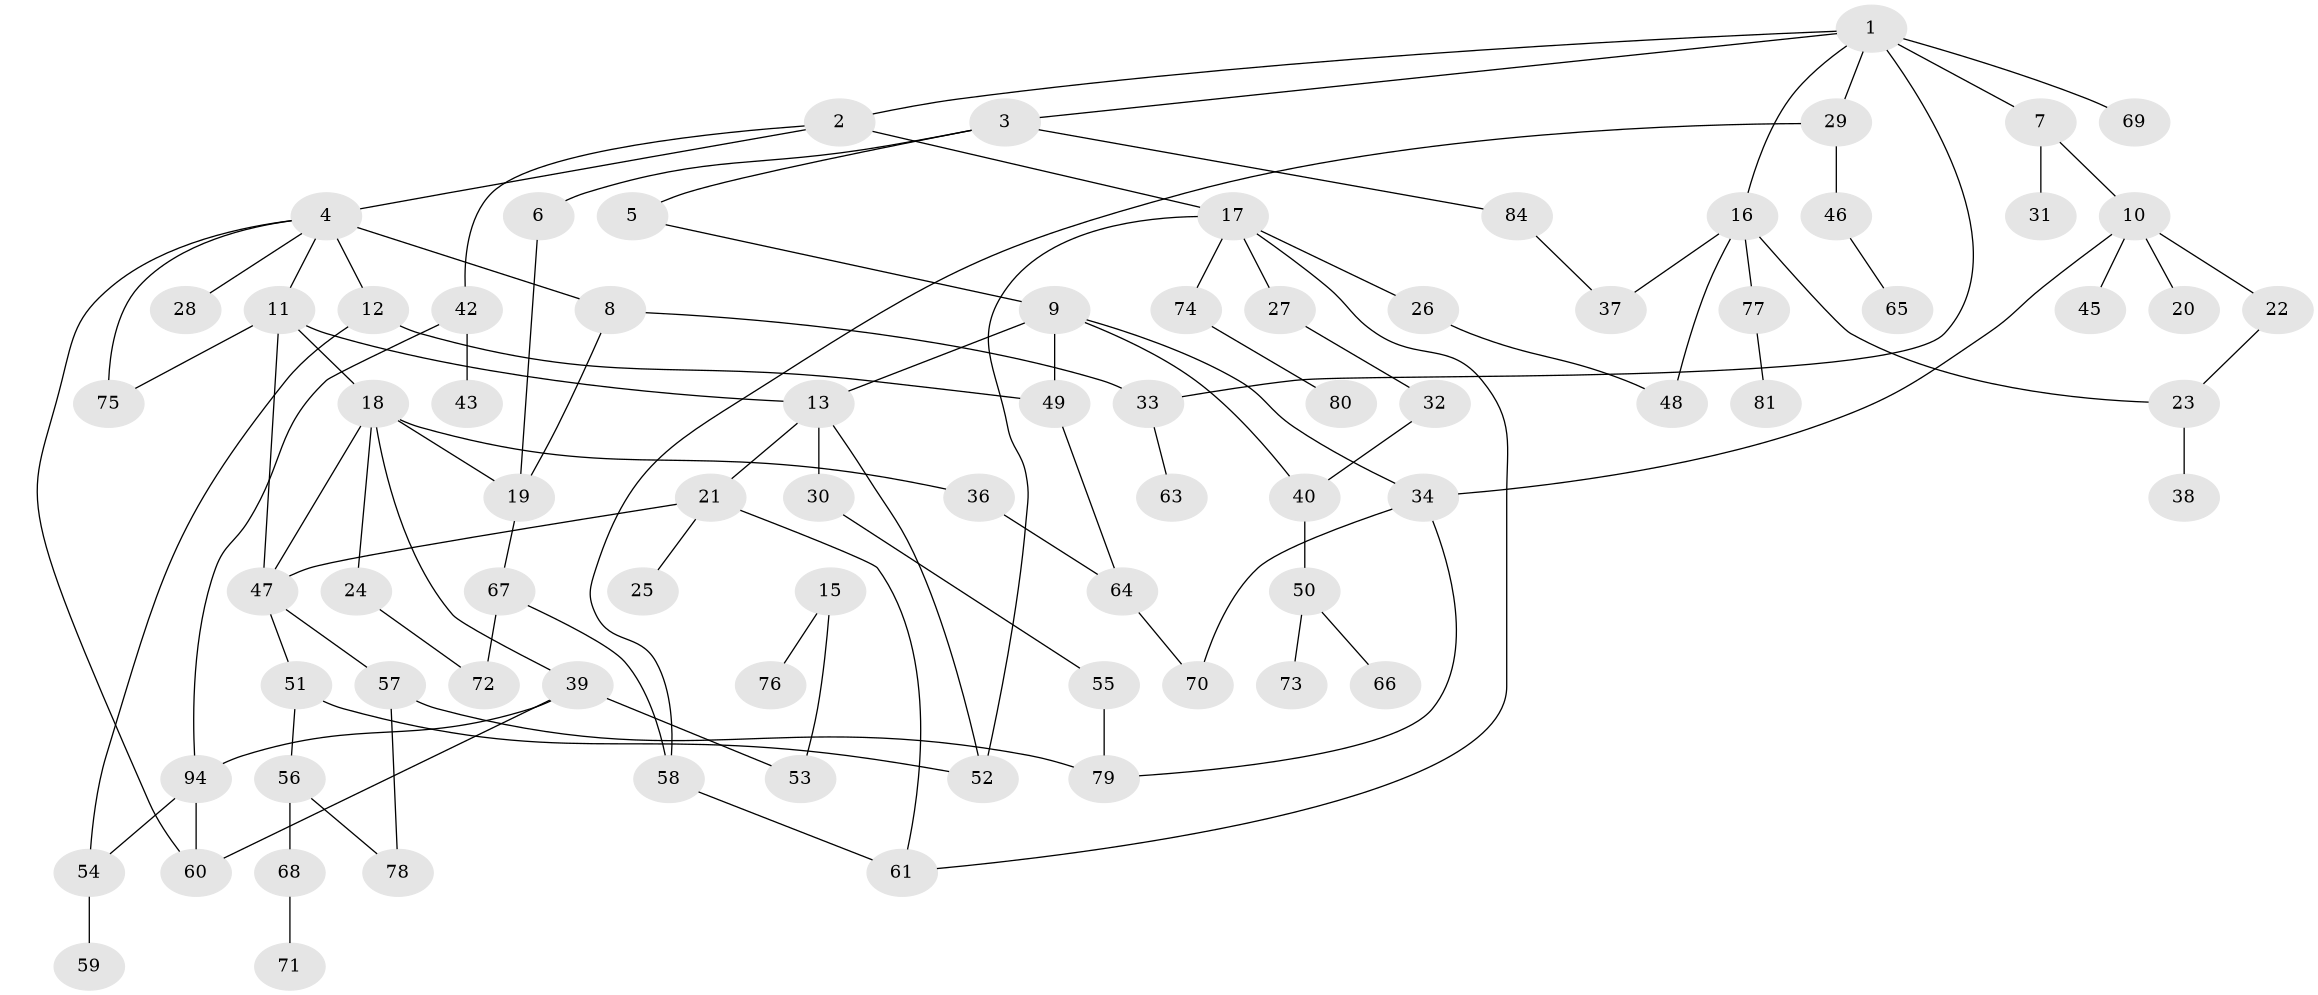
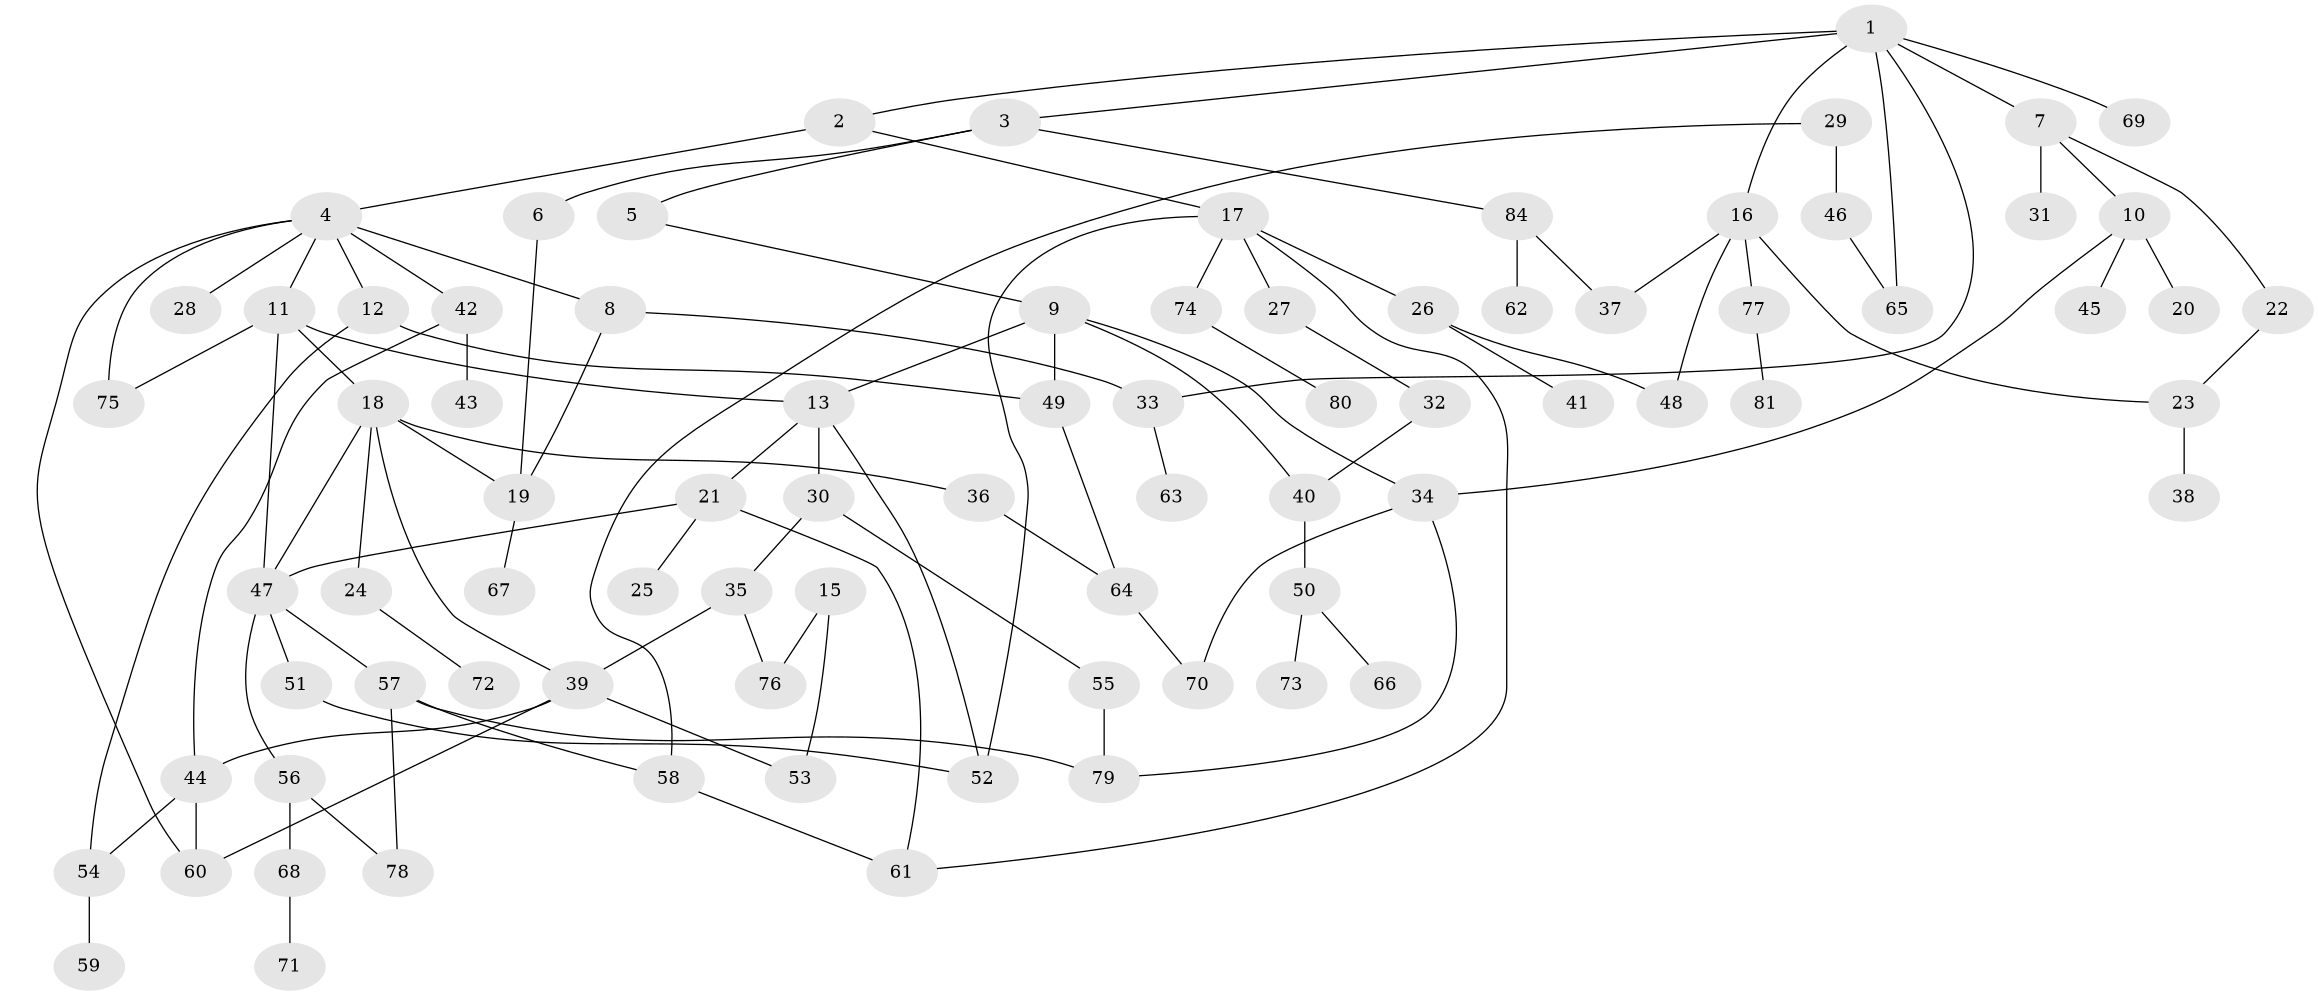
(1854, 75) -> (1890, 169)
(595, 153) -> (397, 263)
(2206, 263) -> (2182, 193)
none -> (1517, 310)
none -> (1578, 404)
none -> (737, 591)
(493, 630) -> none
(621, 659) -> (570, 752)
(293, 732) -> (246, 689)
(196, 779) -> (196, 779)
